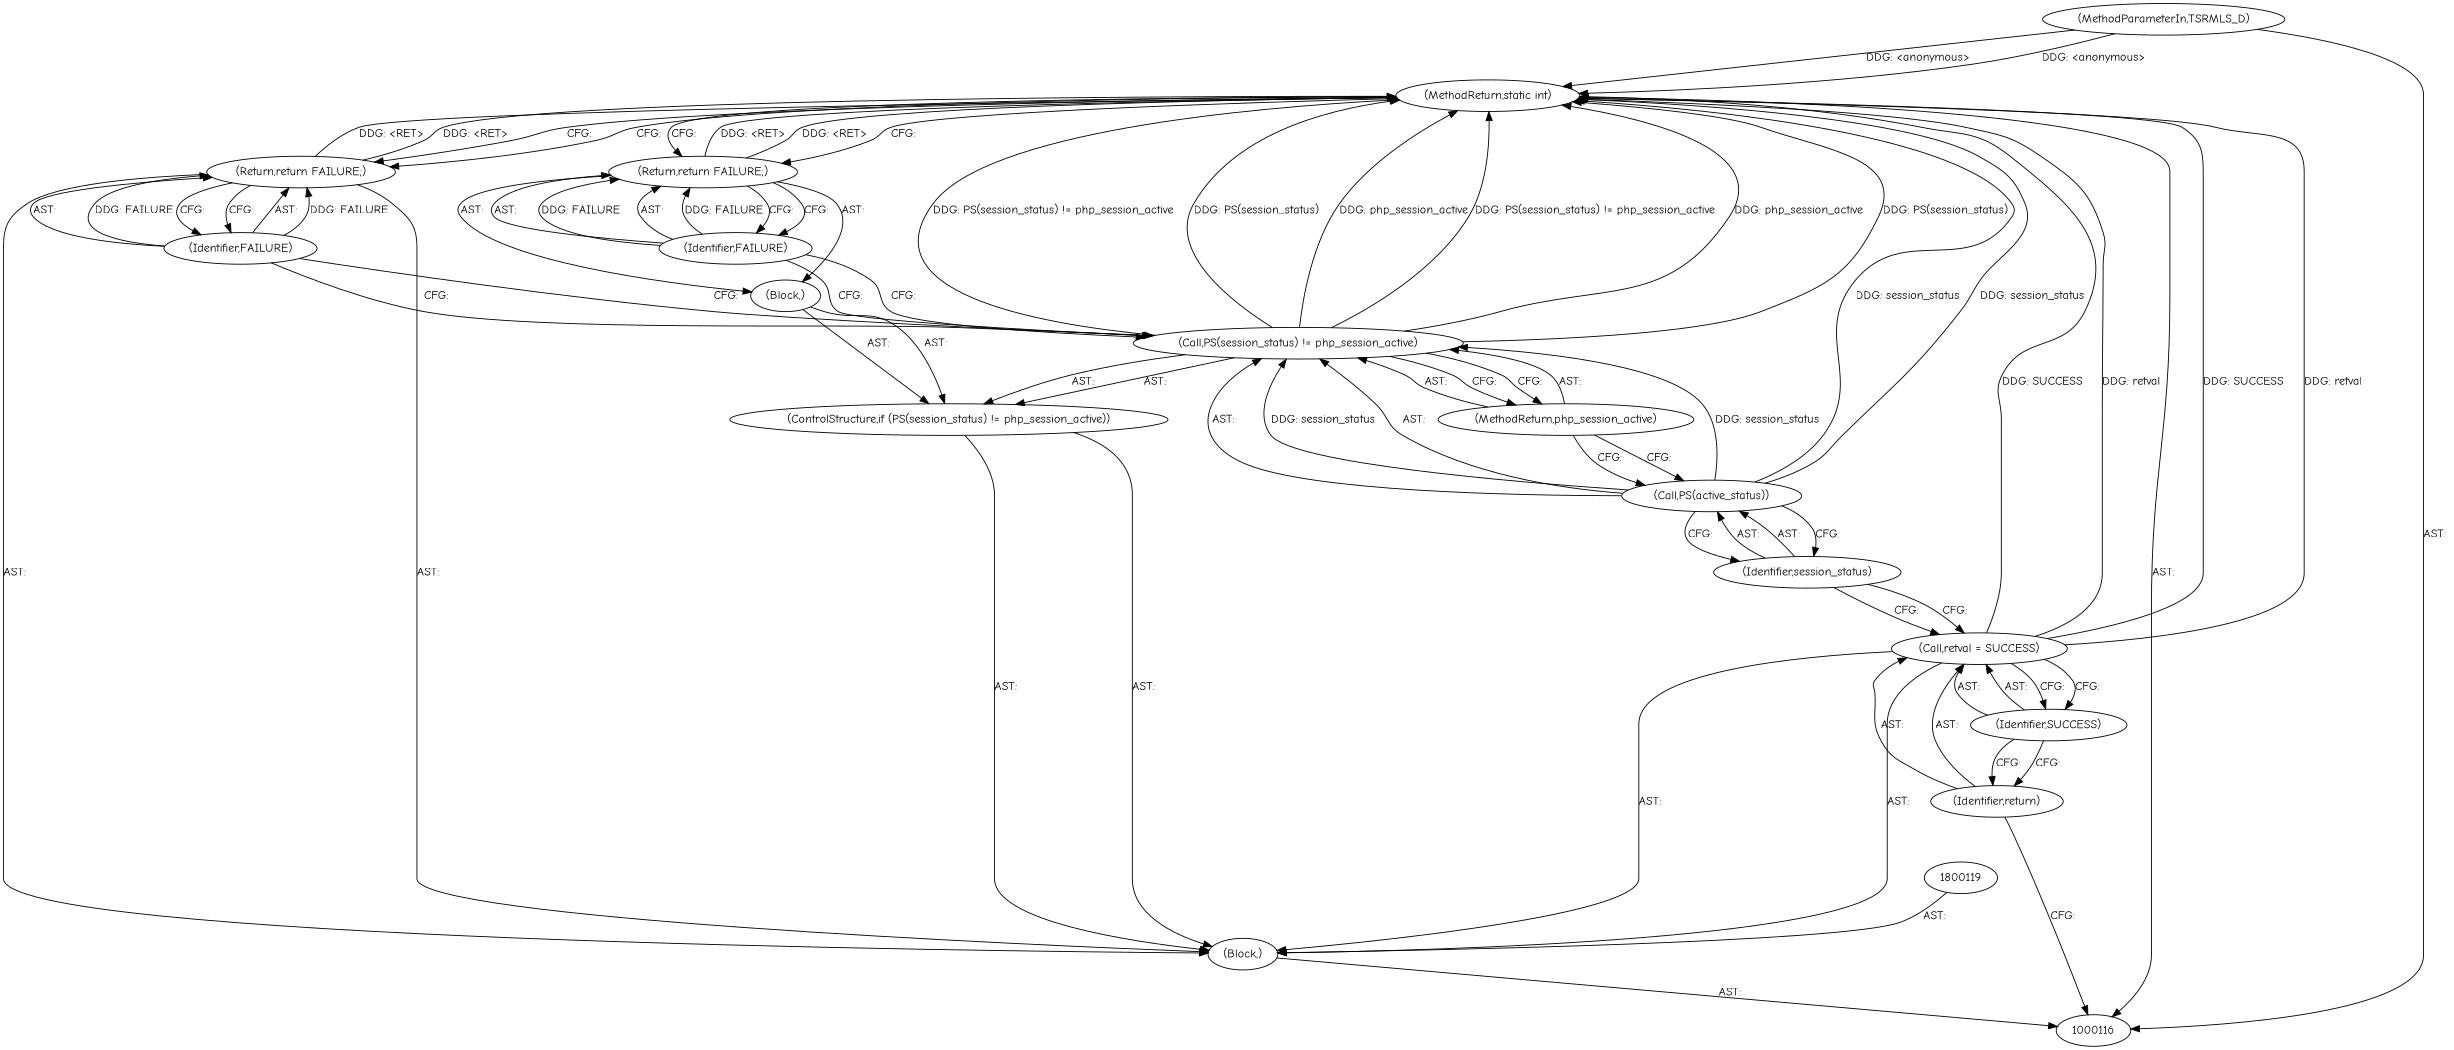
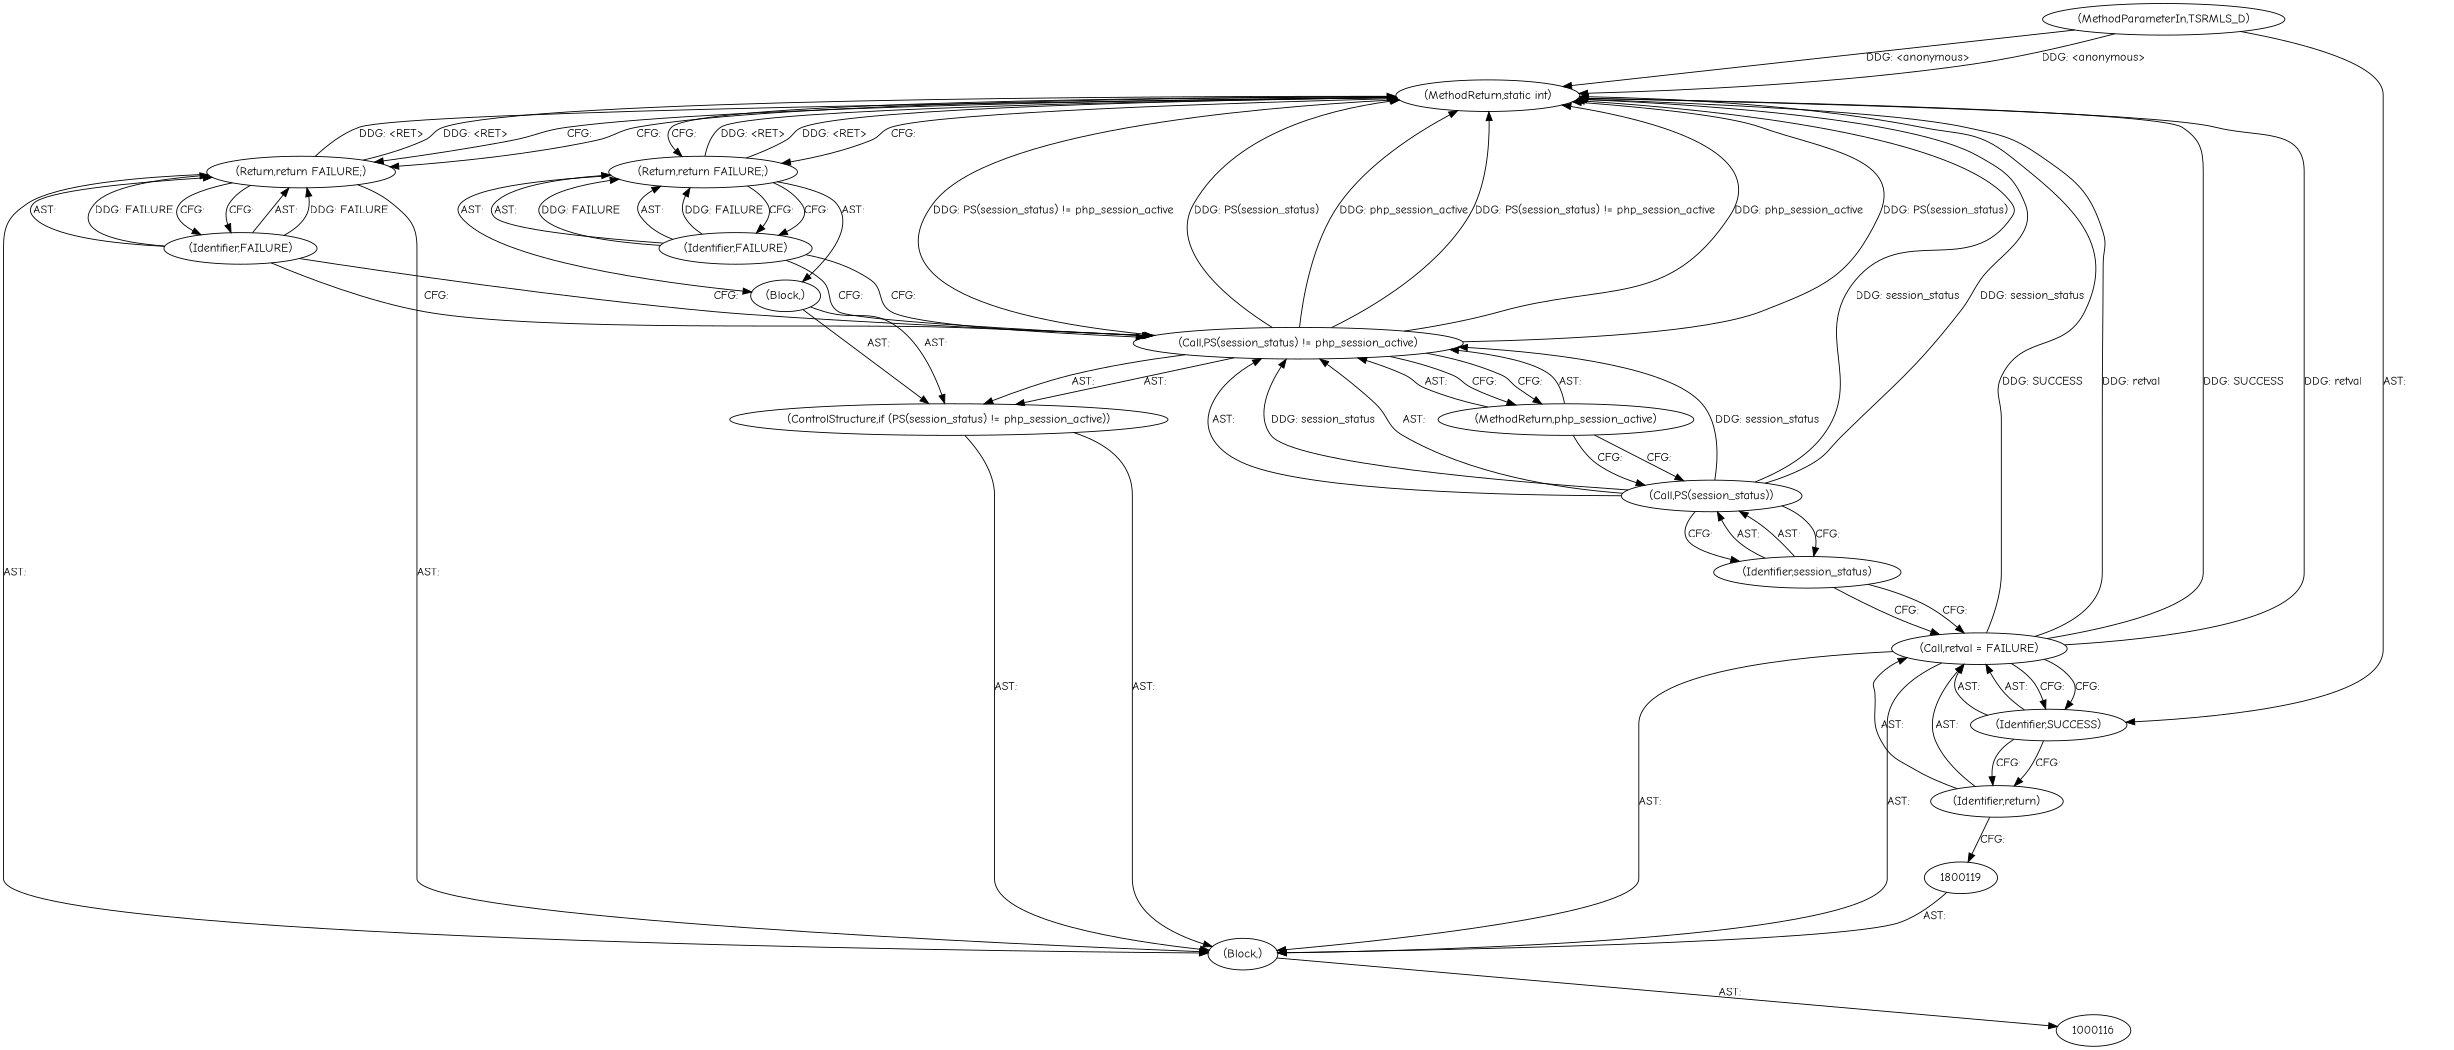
(2170, 295) -> none
(1712, 496) -> (1712, 496)
(2424, 584) -> (2383, 426)
(1979, 649) -> (1979, 649)
(2047, 911) -> (1981, 836)
